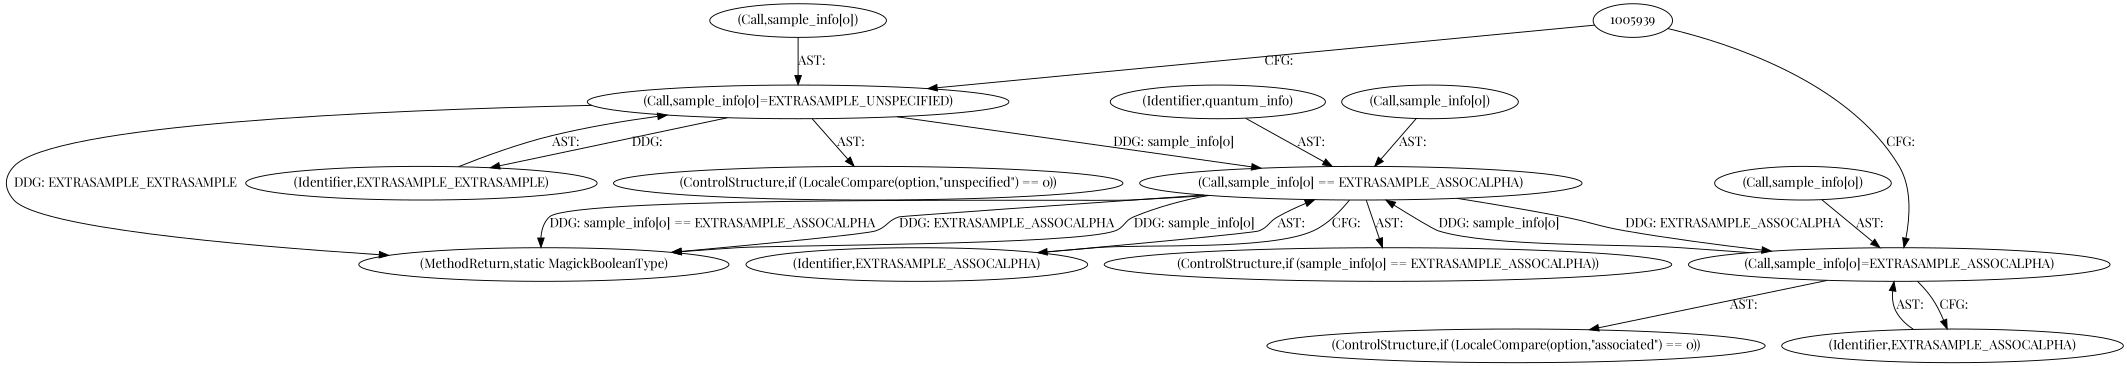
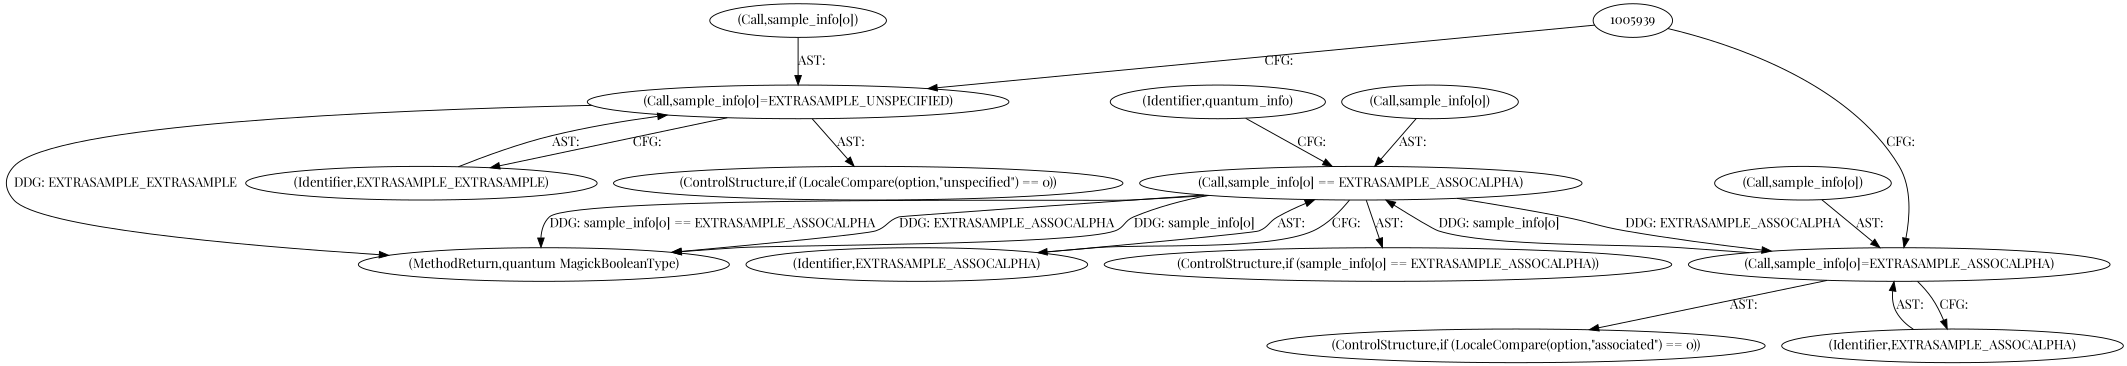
(1074, 142) -> none
(649, 143) -> (649, 143)
(1314, 143) -> (1314, 143)
(544, 265) -> (544, 265)
